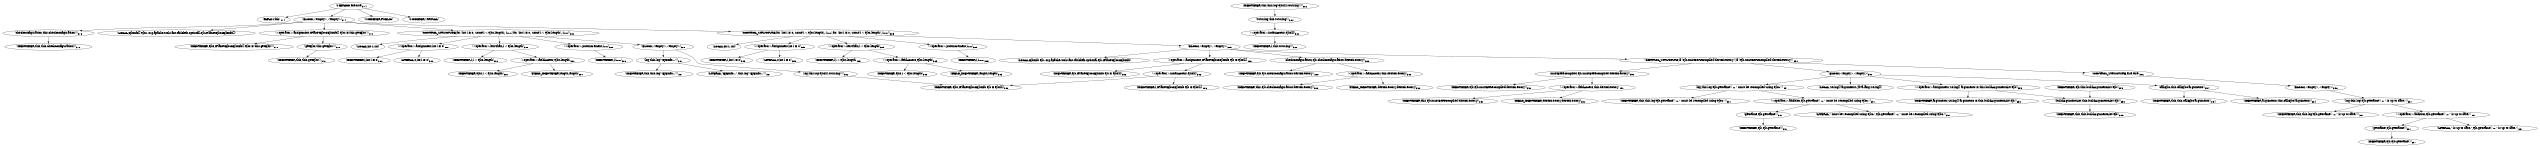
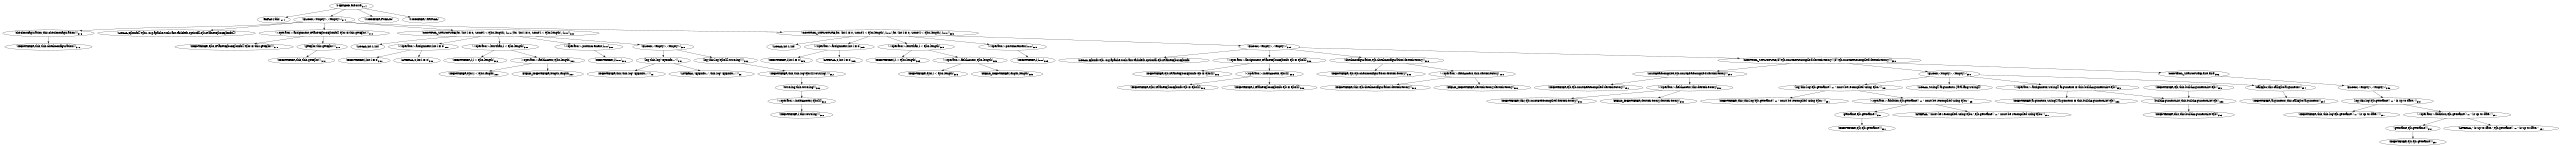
(895, 81) -> (762, 67)
(2184, 101) -> none
